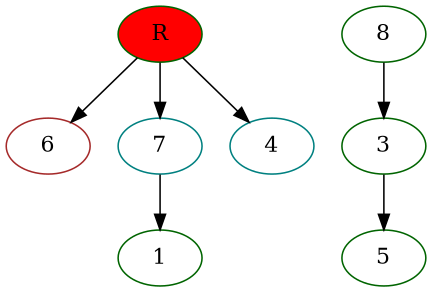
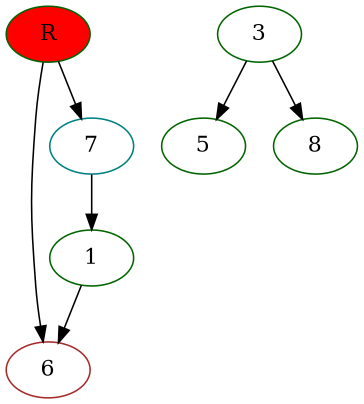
(384, 83) -> (284, 83)
(272, 146) -> none
none -> (73, 307)
